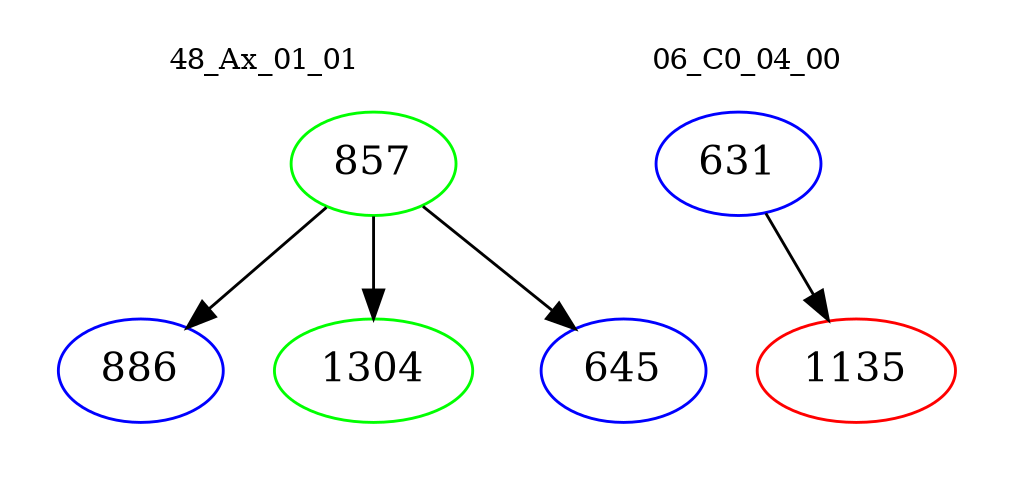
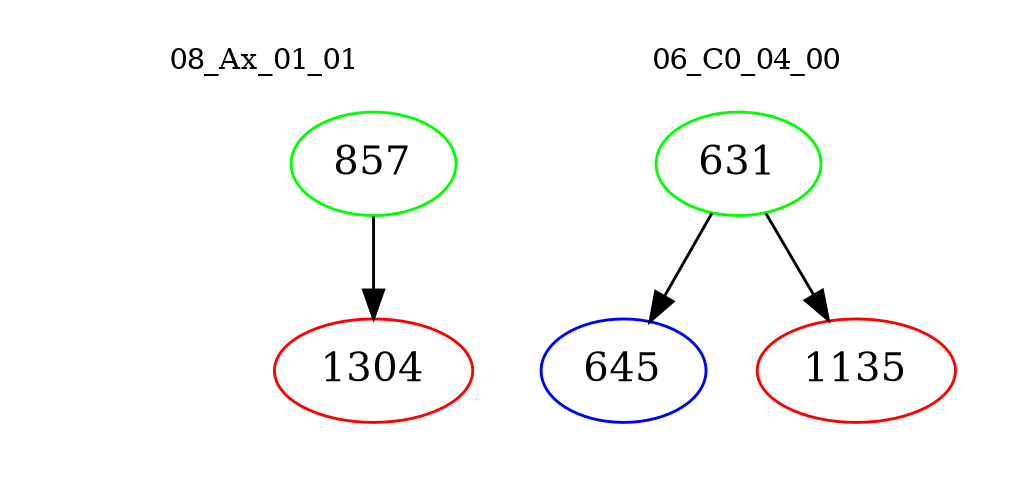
(264, 62) -> (264, 62)
(739, 164) -> (739, 164)
(475, 248) -> (688, 255)
(141, 371) -> none
(374, 371) -> (374, 371)
